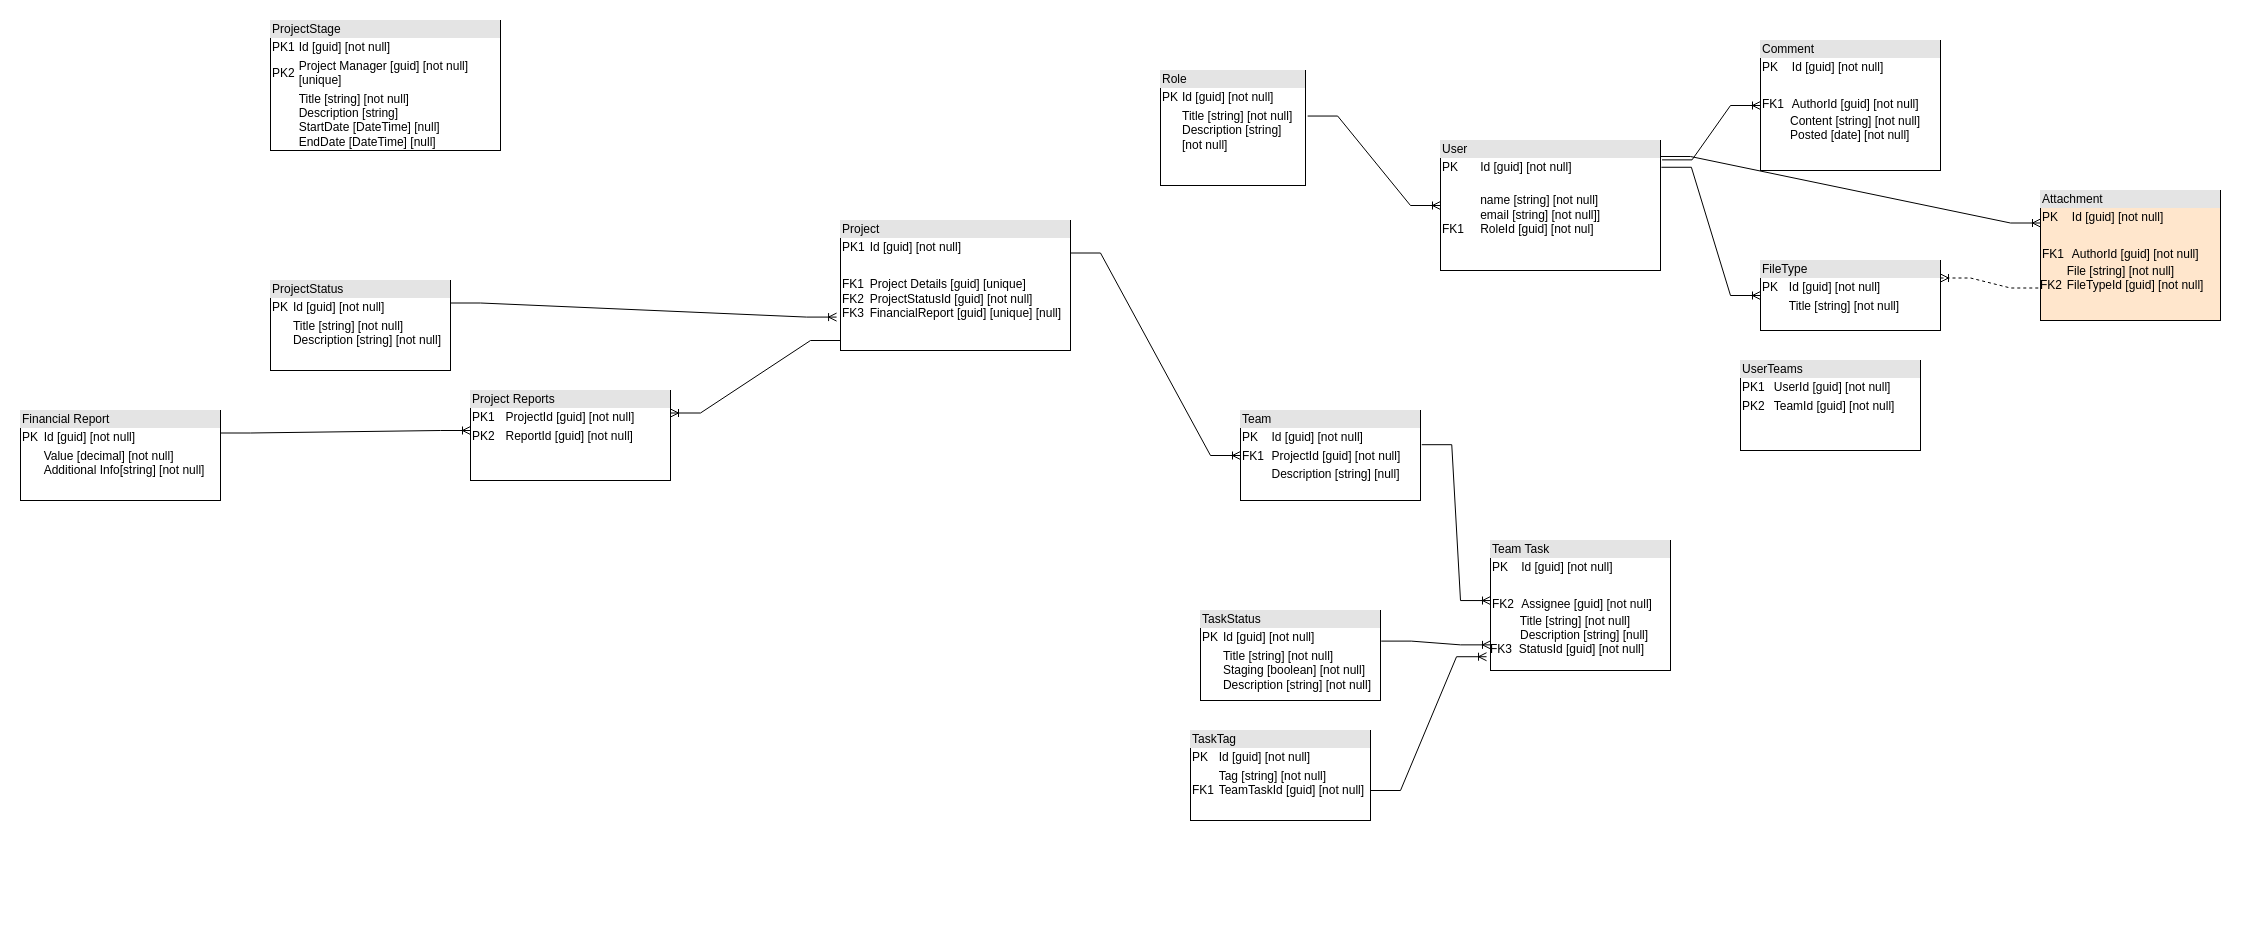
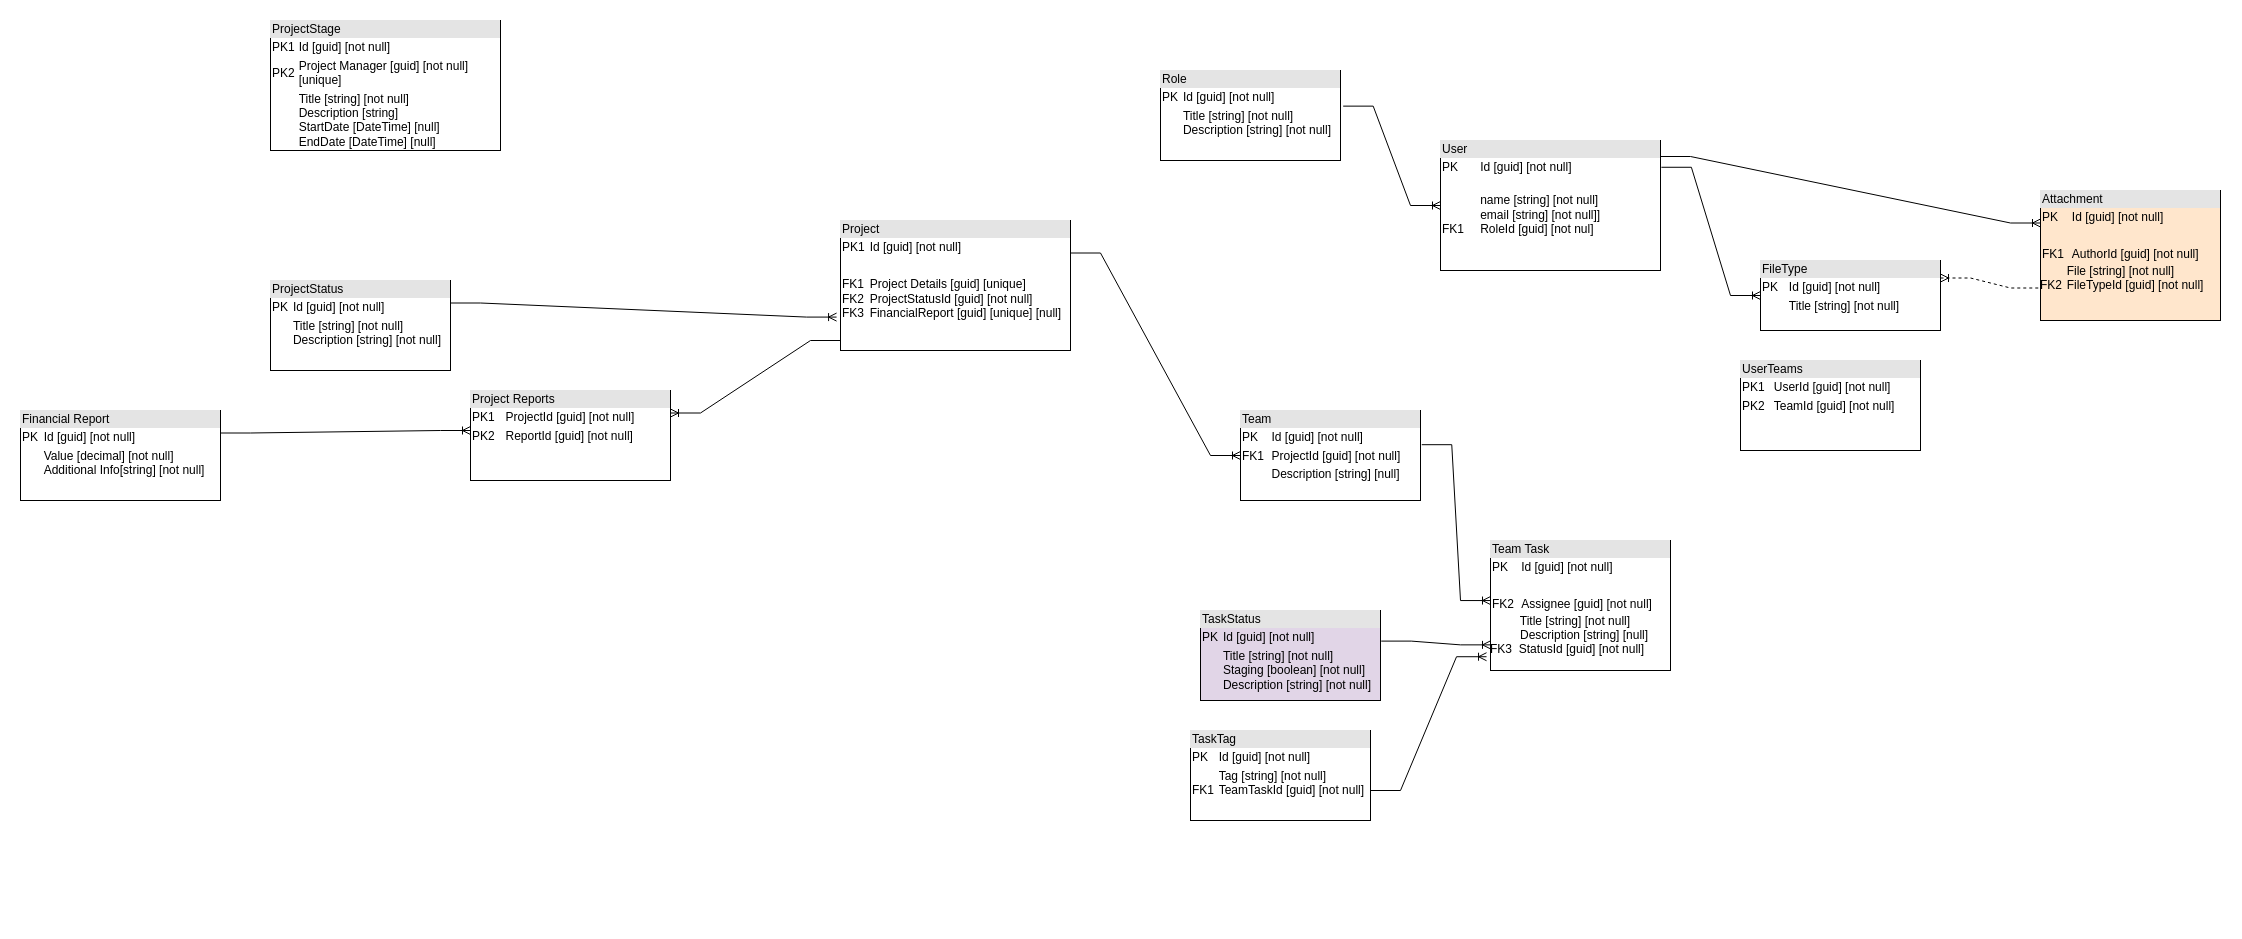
(1851, 106) -> none
(1233, 128) -> (1251, 116)
(1711, 133) -> none
(1291, 656) -> (1291, 656)
